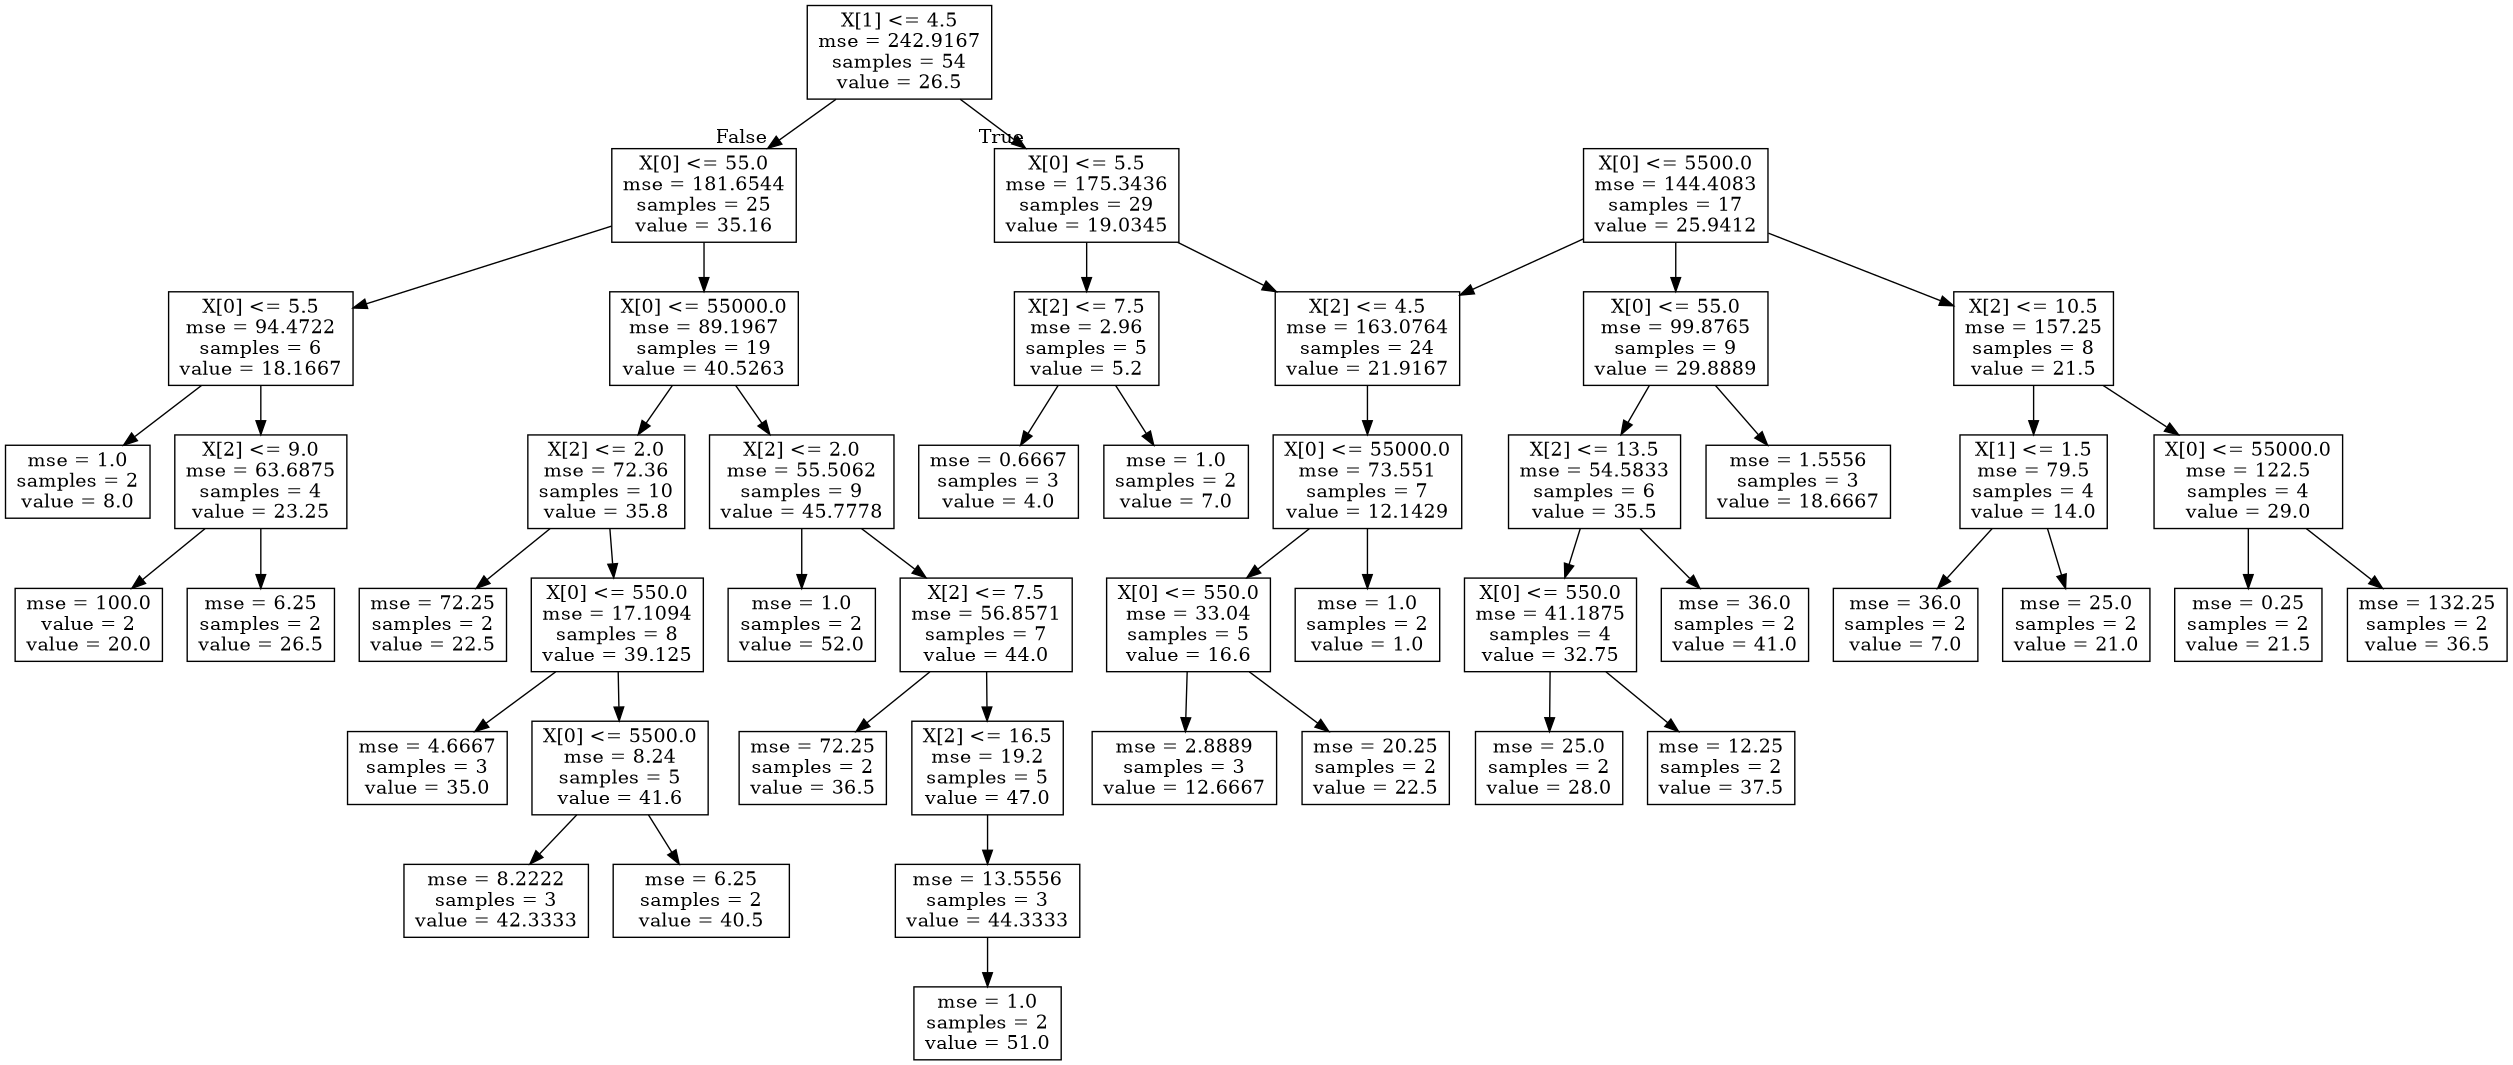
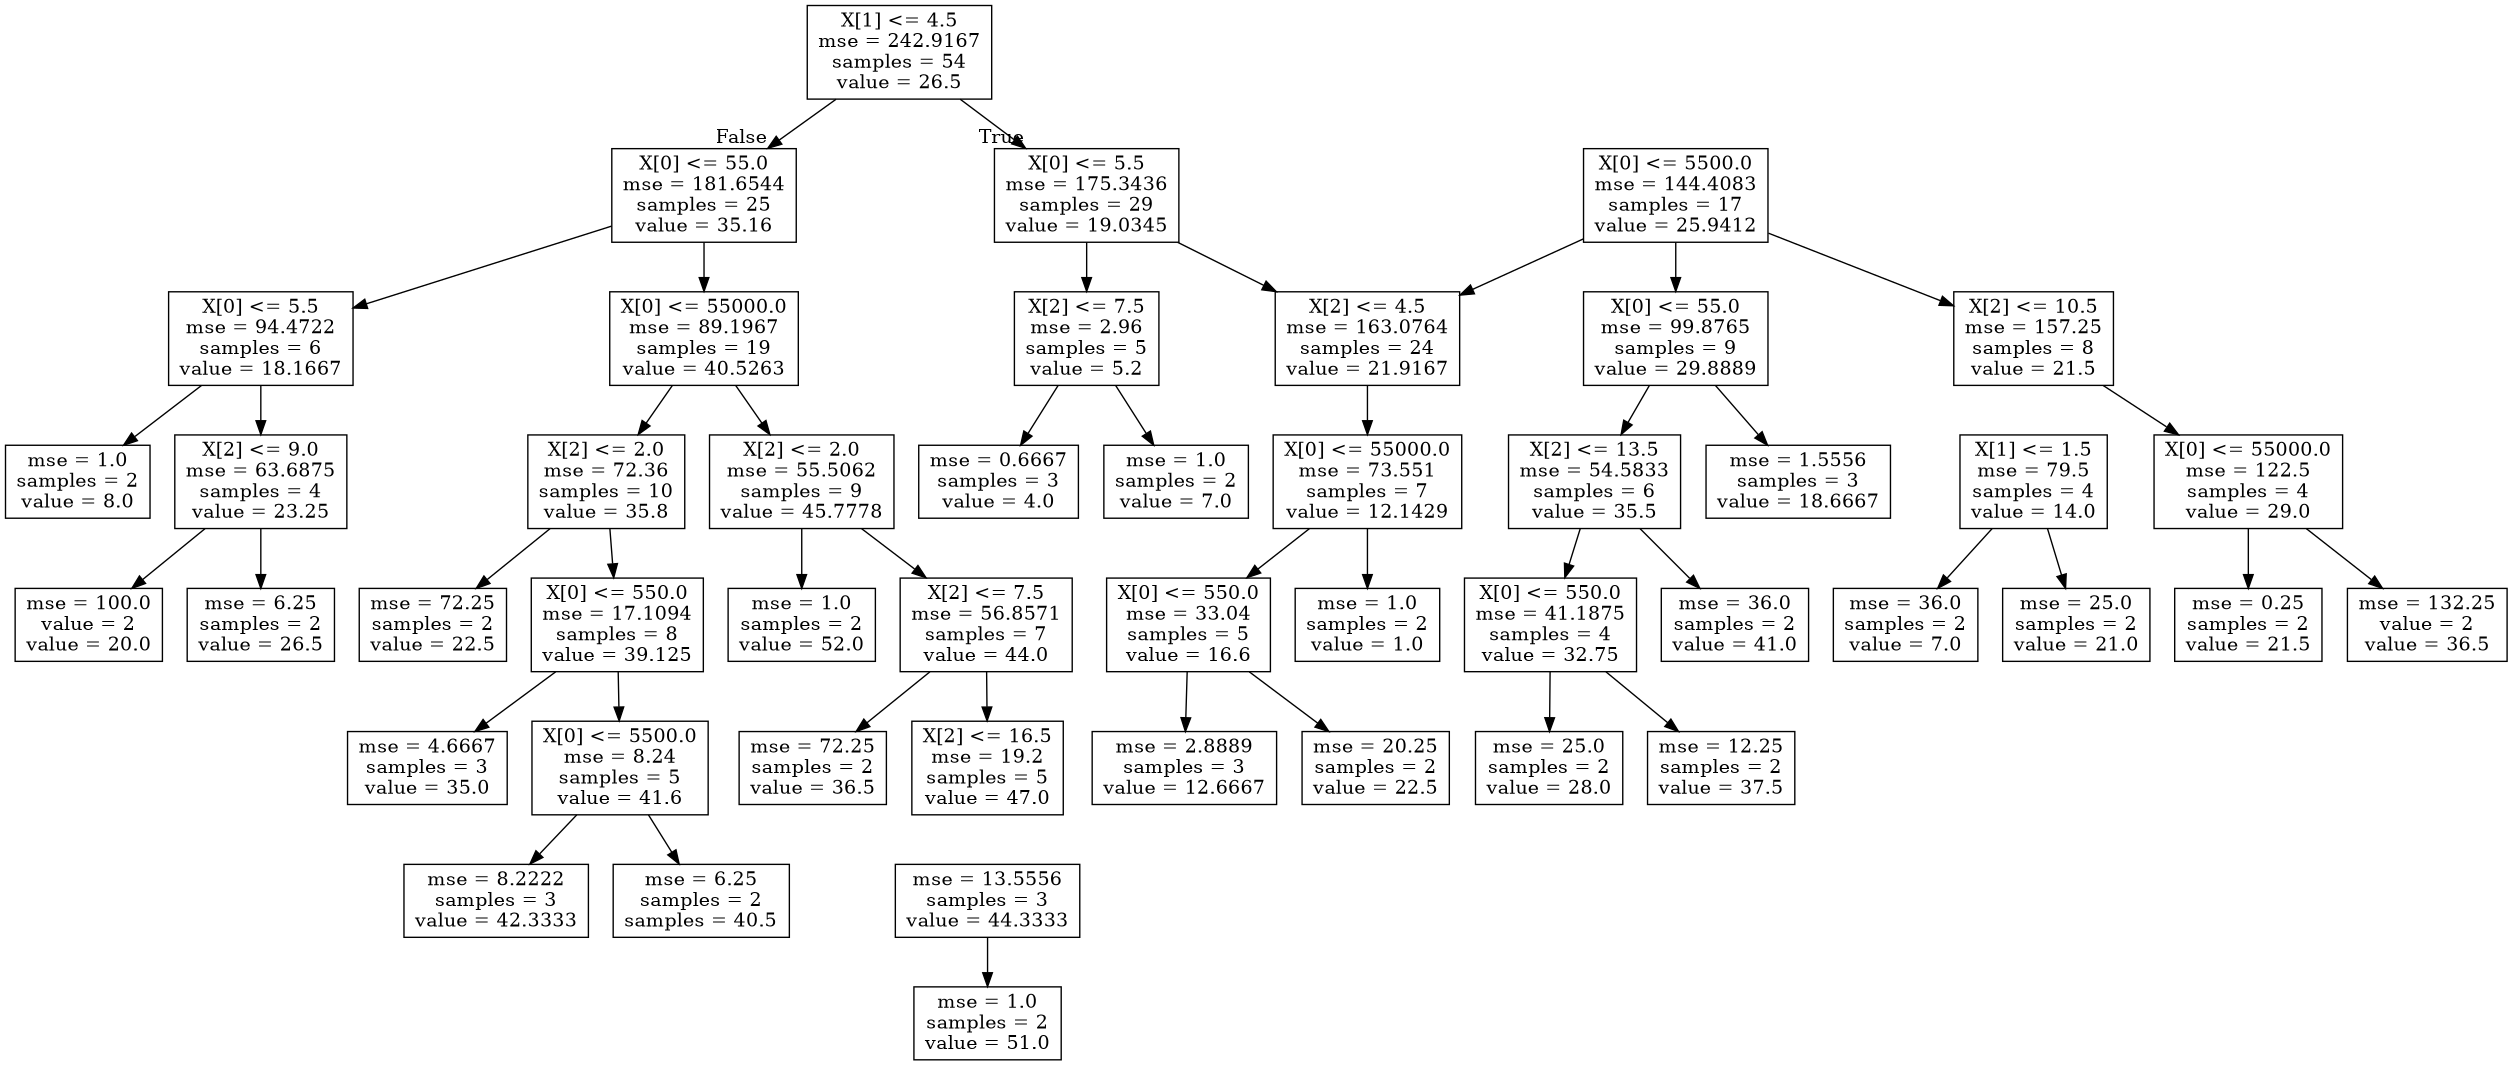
(2034, 403) -> none
(2427, 625) -> (2427, 625)
(988, 832) -> none
(701, 901) -> (701, 901)
